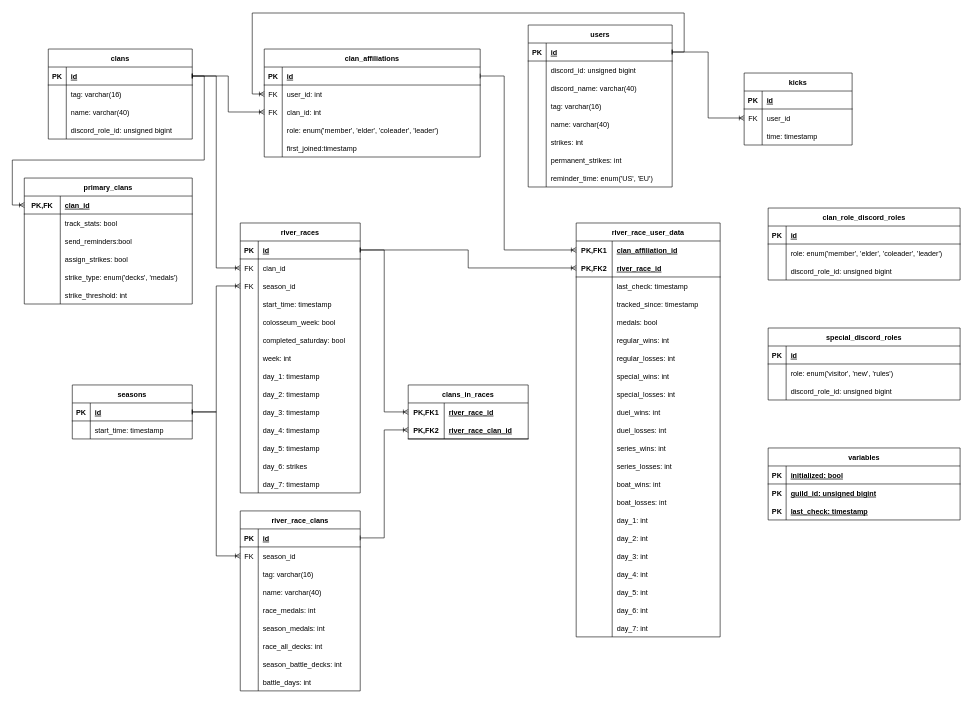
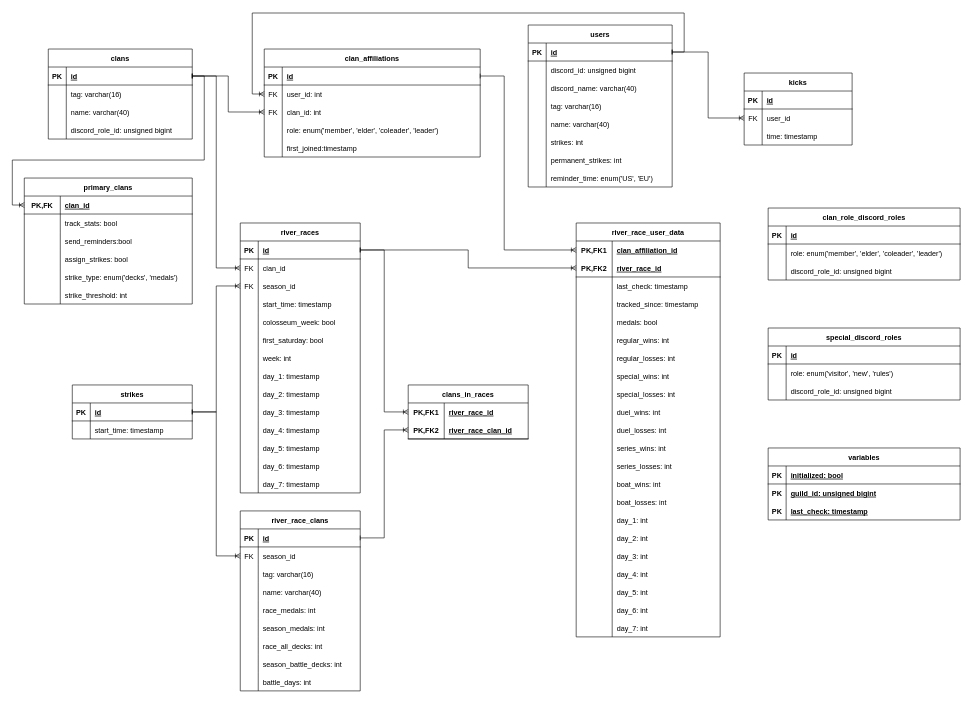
(307, 340) -> (299, 340)
(132, 394) -> (132, 394)
(288, 466) -> (292, 466)
